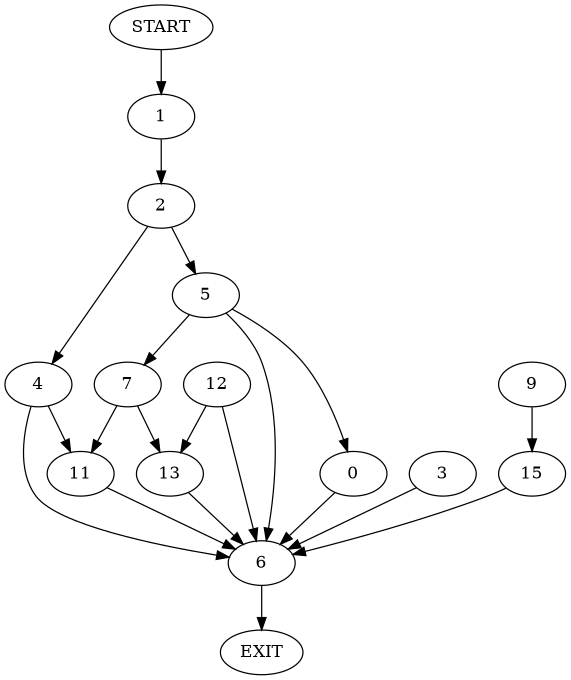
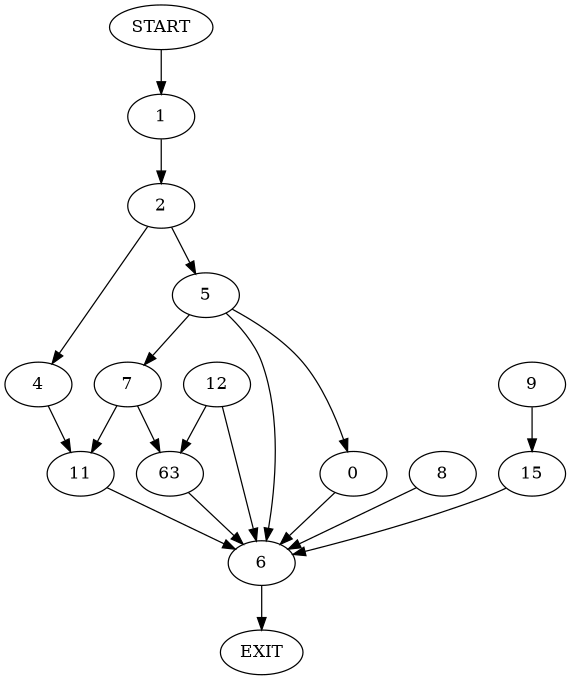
(170, 474) -> (170, 474)
(443, 474) -> (443, 474)
(78, 521) -> none
